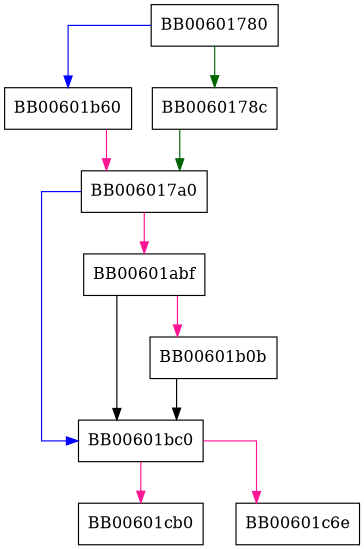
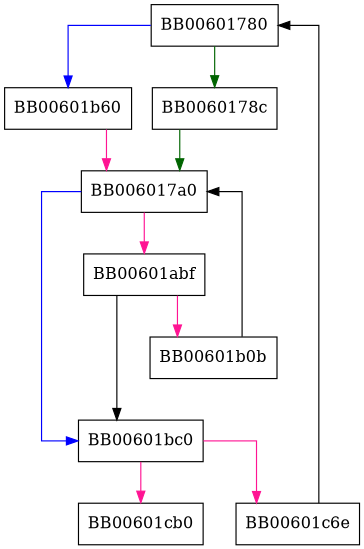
none -> (319, 250)
(177, 393) -> (242, 253)
